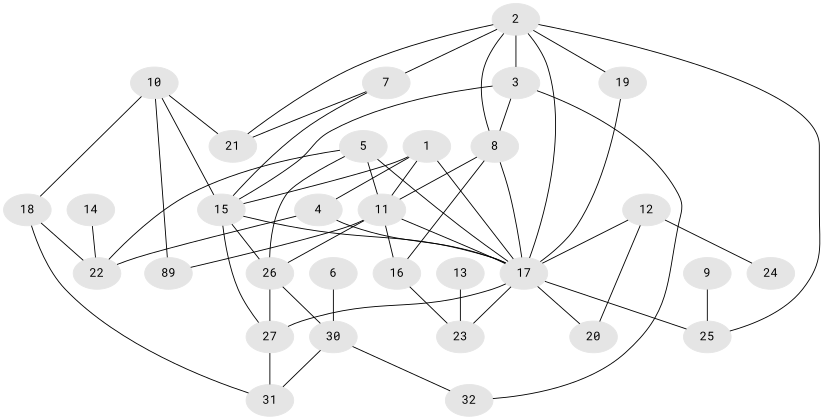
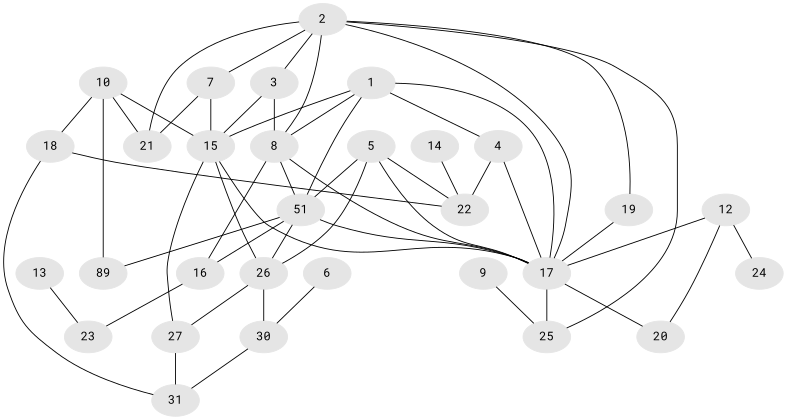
none -> (323, 115)
(382, 210) -> (301, 210)
(397, 305) -> none
(492, 305) -> none
(469, 400) -> none
